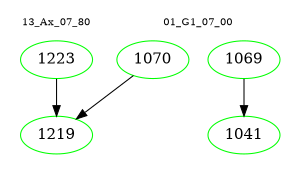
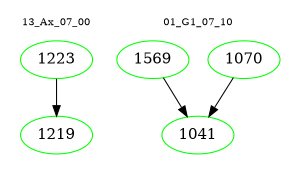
(57, 23) -> (57, 23)
(198, 23) -> (198, 23)
(244, 60) -> (153, 60)
(115, 89) -> (224, 93)
